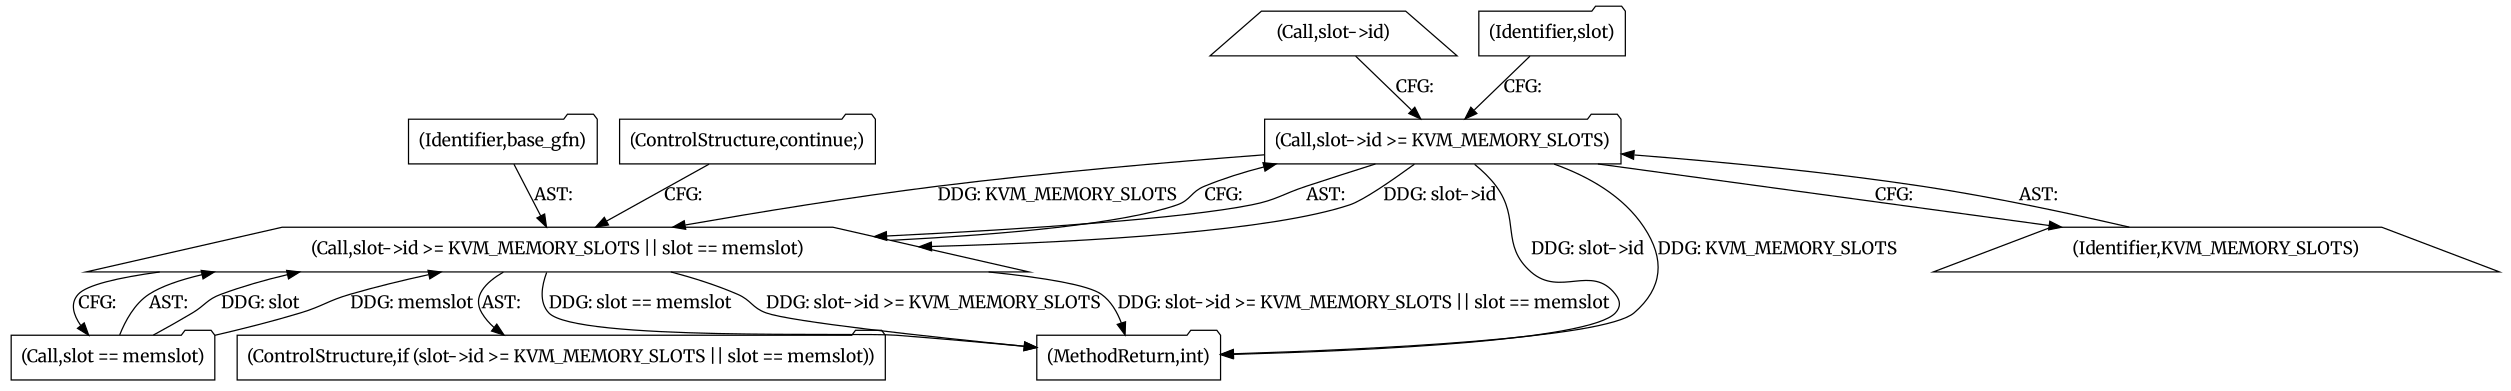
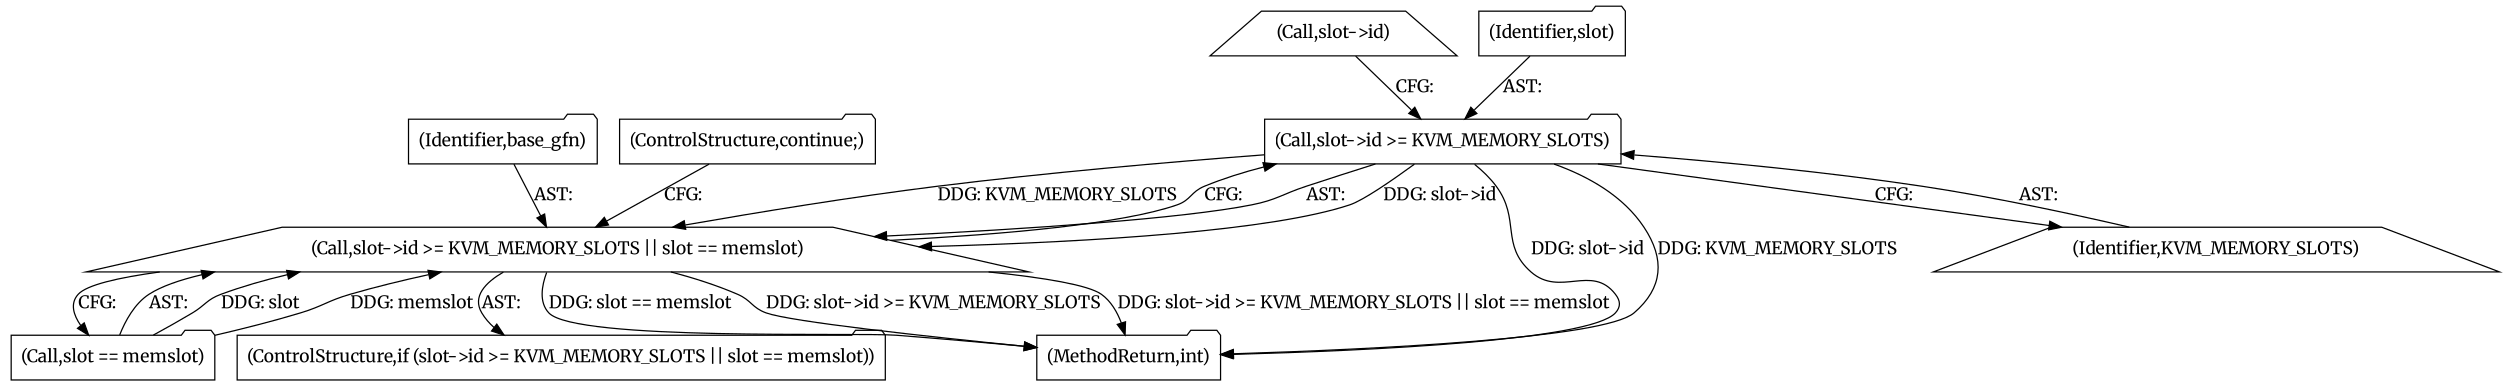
(1525, 88) -> (1525, 88)
